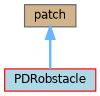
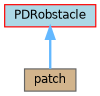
(50, 54) -> (50, 54)
